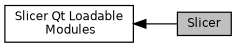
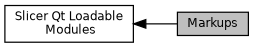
(204, 24) -> (213, 24)
